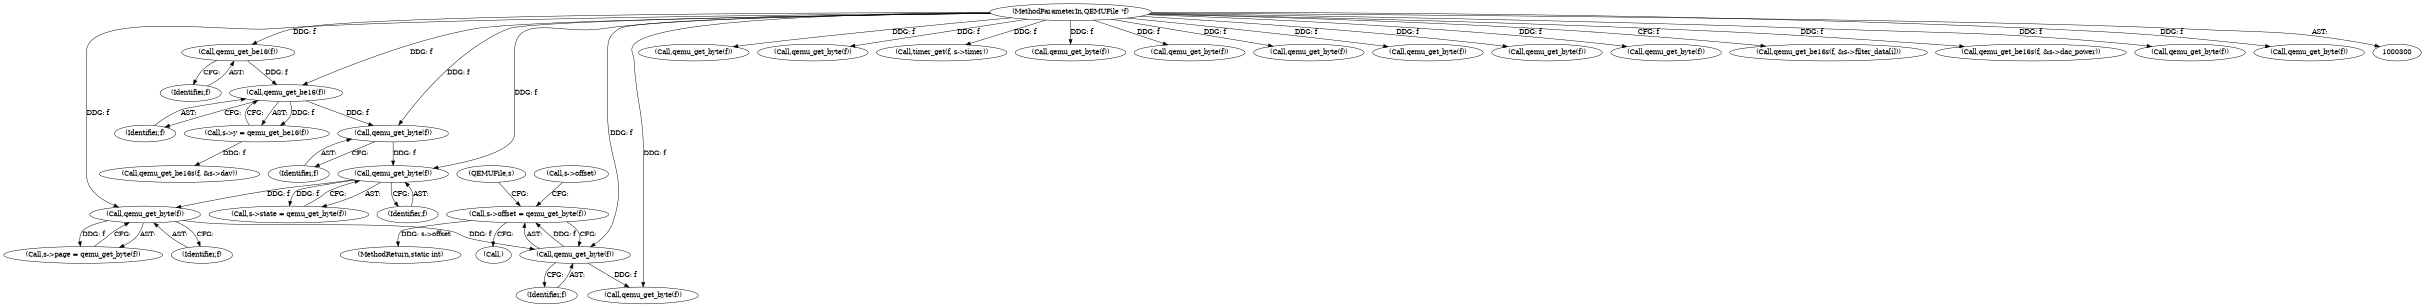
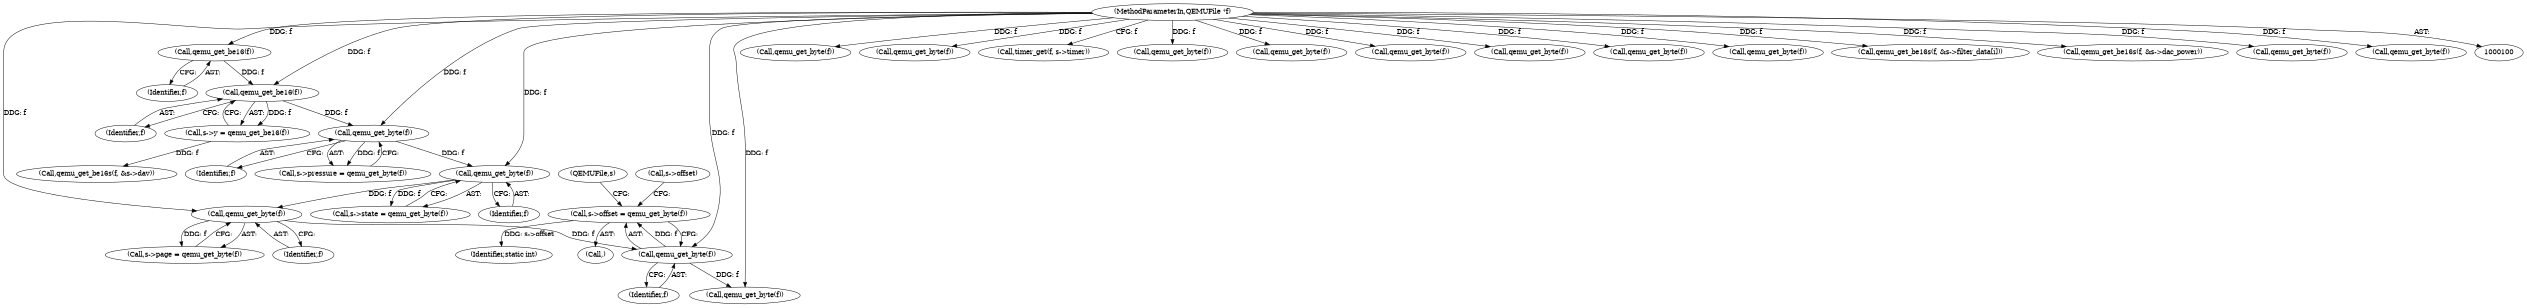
(1025, 32) -> (1126, 32)
(1648, 32) -> (1751, 32)
(2397, 53) -> (2499, 53)
none -> (343, 174)
(506, 235) -> (609, 235)
(401, 255) -> (504, 255)
